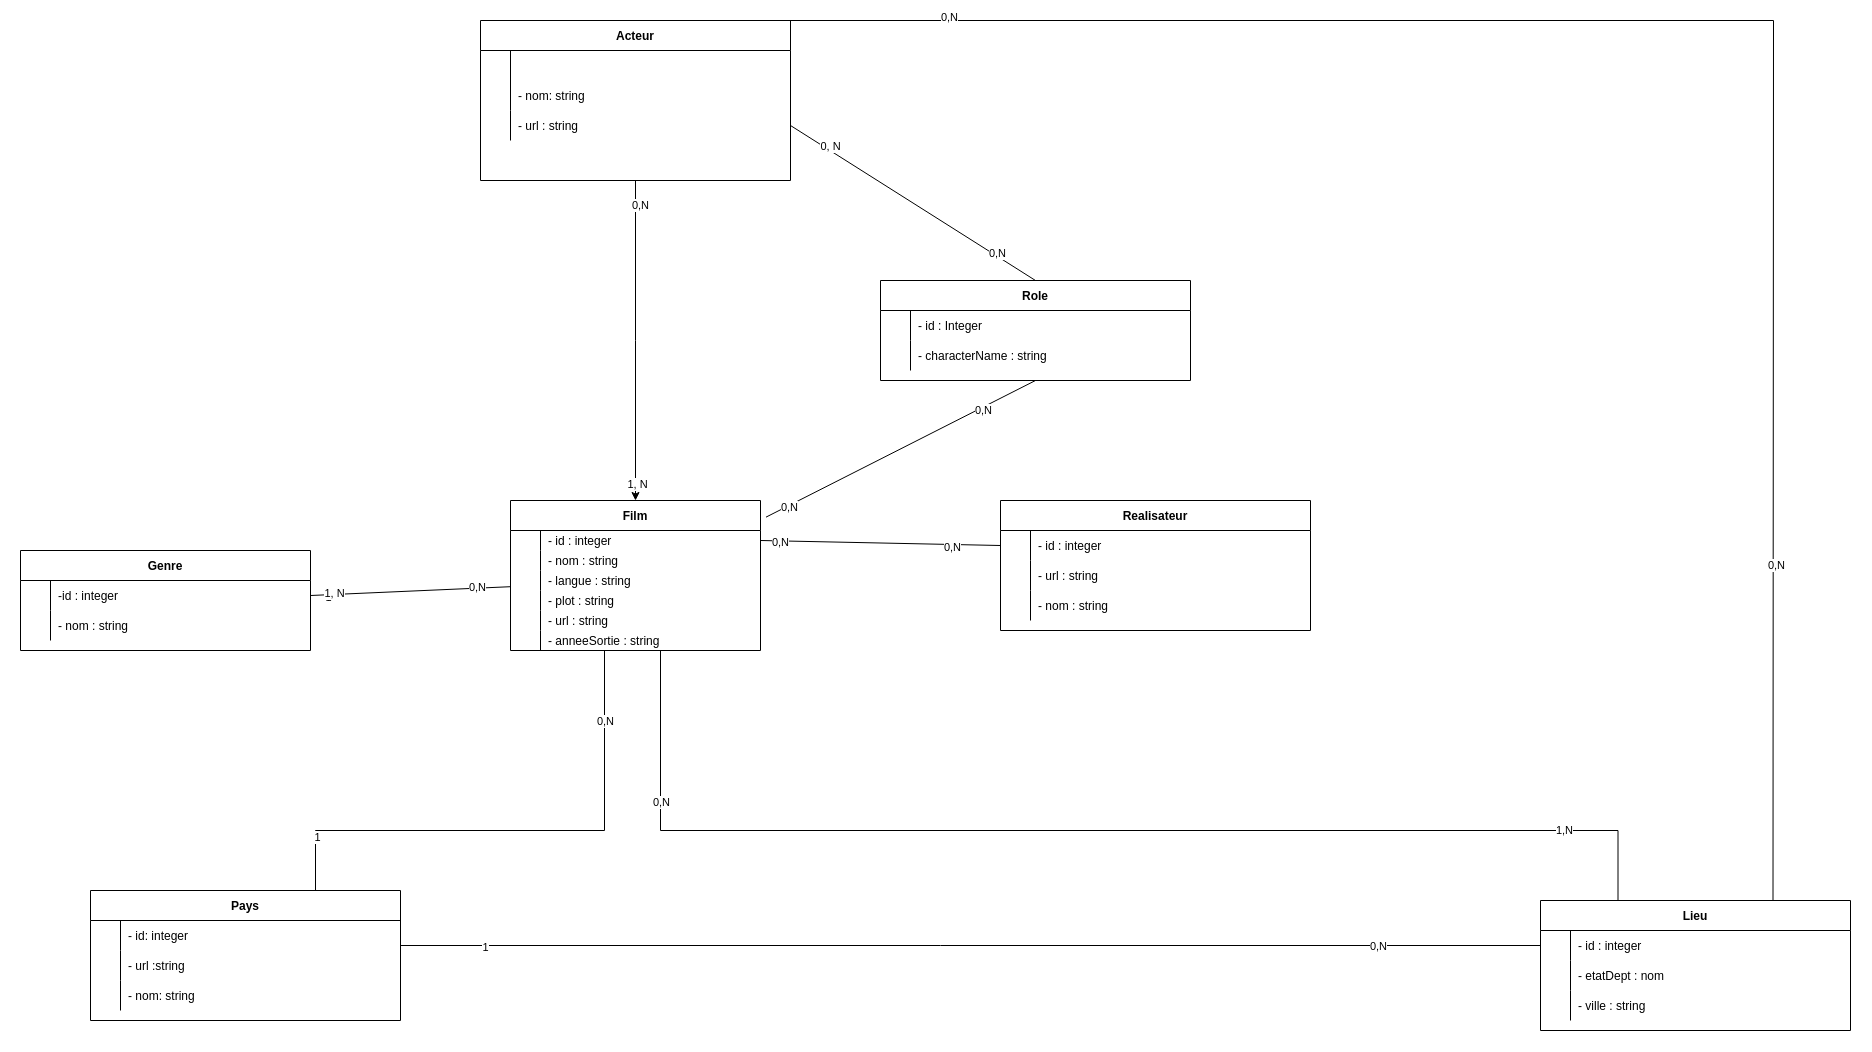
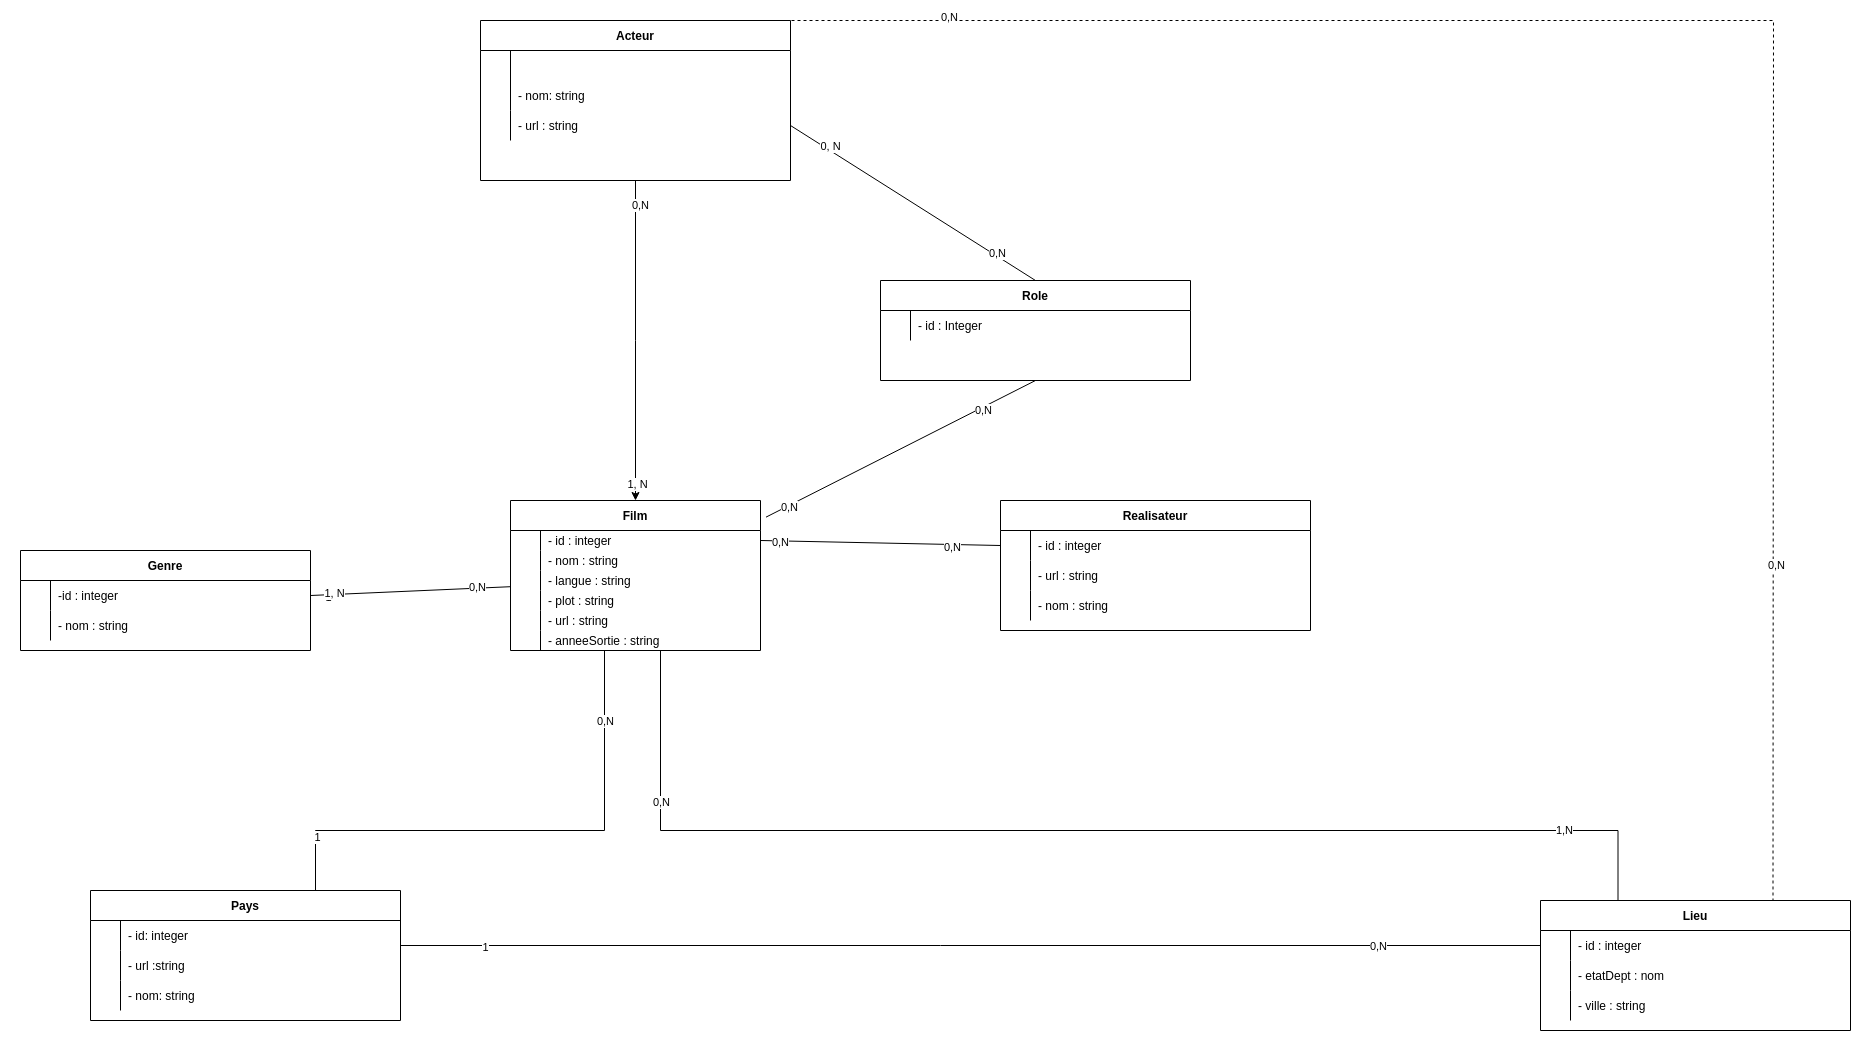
(1633, 21) -> (1633, 21)
(1051, 356) -> none
